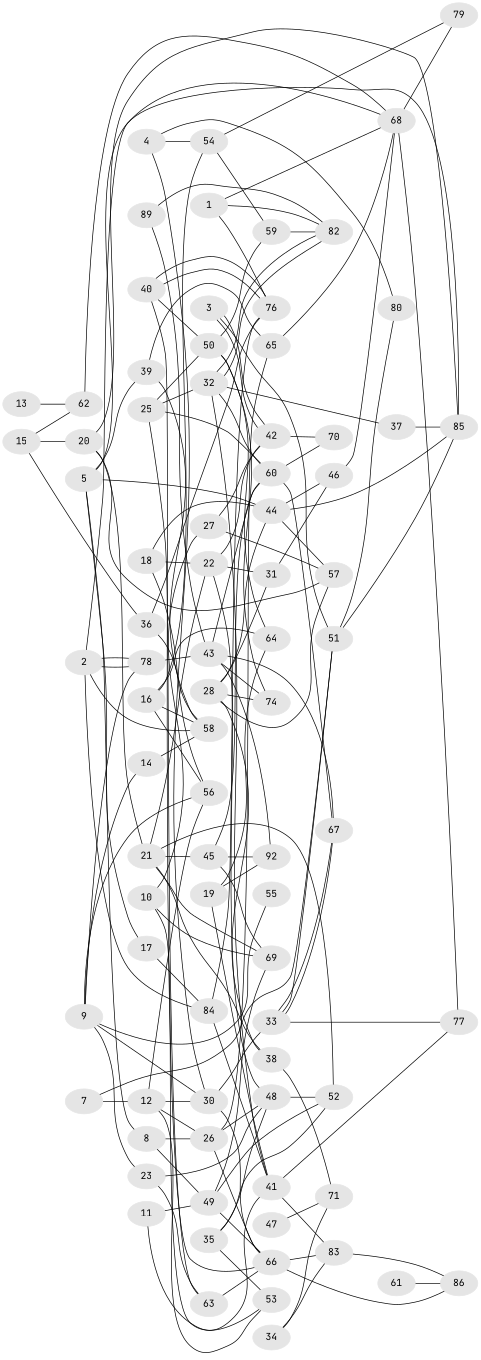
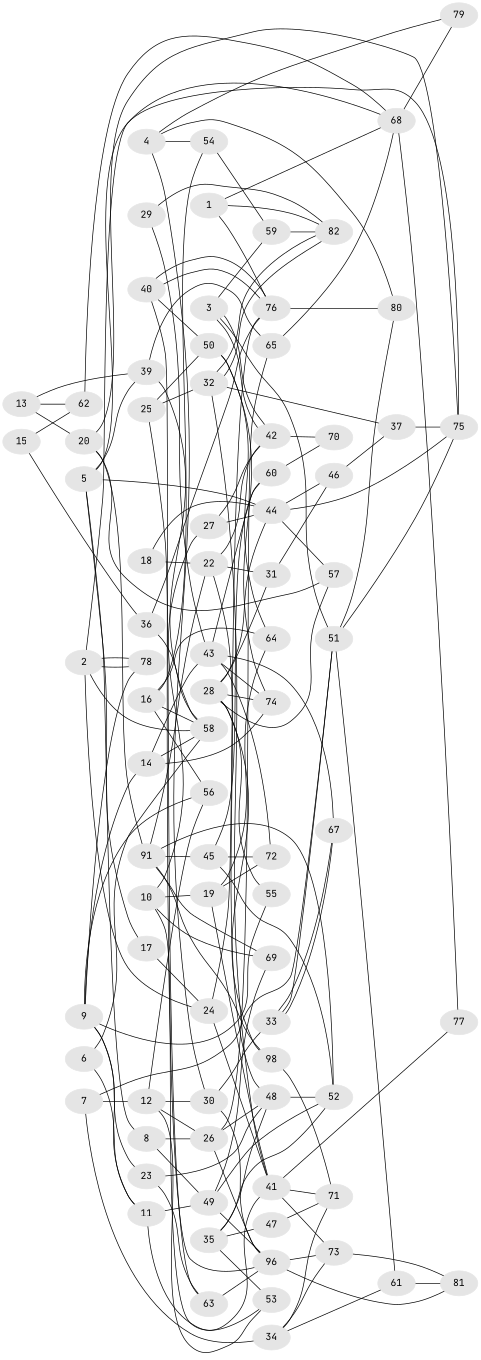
(328, 81) -> (295, 65)
(147, 215) -> (147, 215)
(241, 289) -> (238, 273)
(375, 301) -> (365, 451)
none -> (334, 308)
none -> (79, 382)
(236, 420) -> none
(459, 427) -> (459, 427)
(224, 430) -> none
(53, 442) -> (49, 420)
(272, 549) -> (240, 519)
(310, 624) -> none
(178, 658) -> (173, 707)
(185, 725) -> none
none -> (221, 751)
none -> (240, 793)
(147, 856) -> (147, 856)
(272, 857) -> (272, 857)
none -> (183, 896)
(241, 907) -> (311, 979)
none -> (367, 961)
(209, 1011) -> (209, 1011)
(365, 1022) -> none
none -> (84, 1059)
(146, 1059) -> (114, 1116)
(272, 1060) -> (272, 1060)
none -> (303, 1192)
none -> (235, 1234)
(334, 1253) -> (334, 1253)
(272, 1262) -> (272, 1262)
none -> (129, 1265)
(459, 1283) -> (459, 1283)
none -> (334, 1310)
